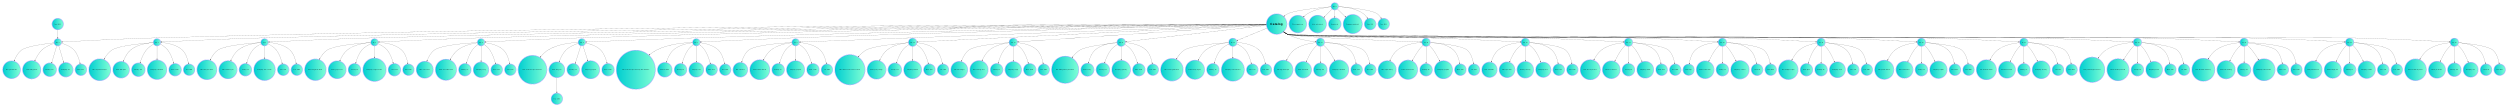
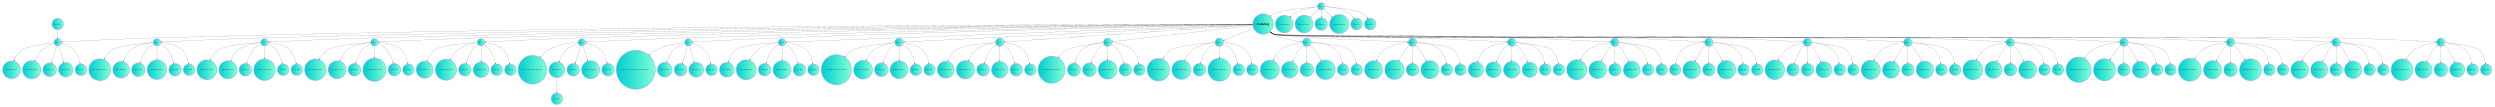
(725, 70) -> none
